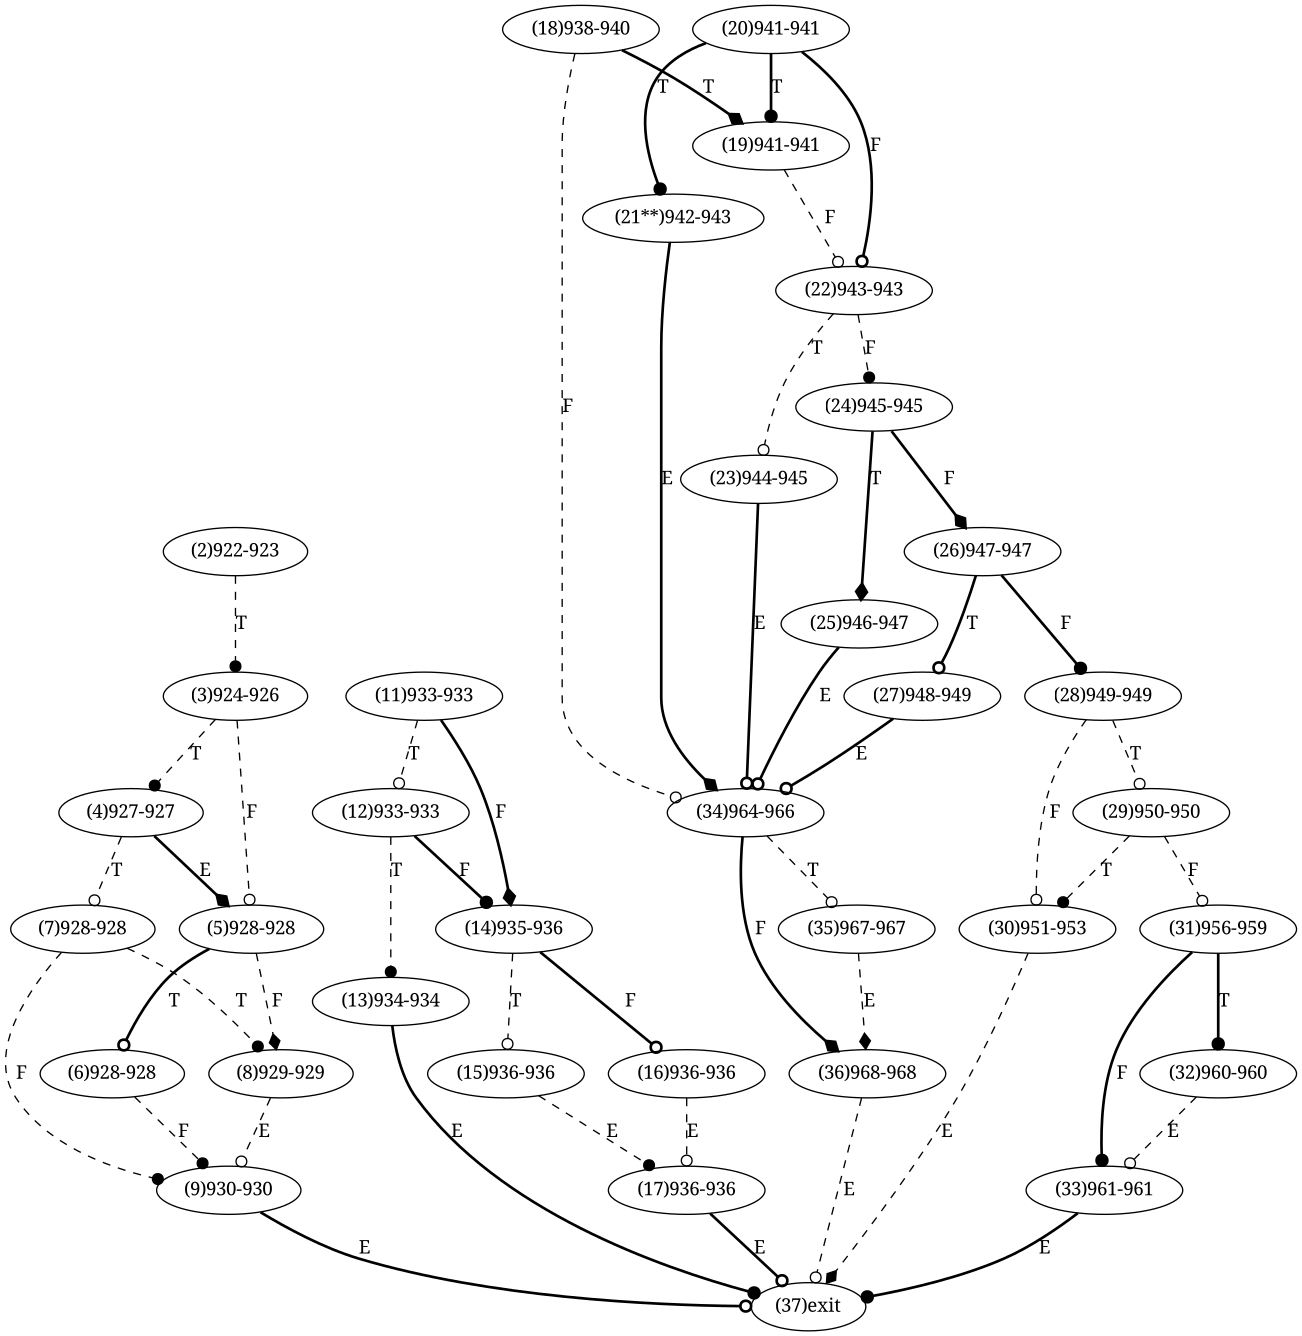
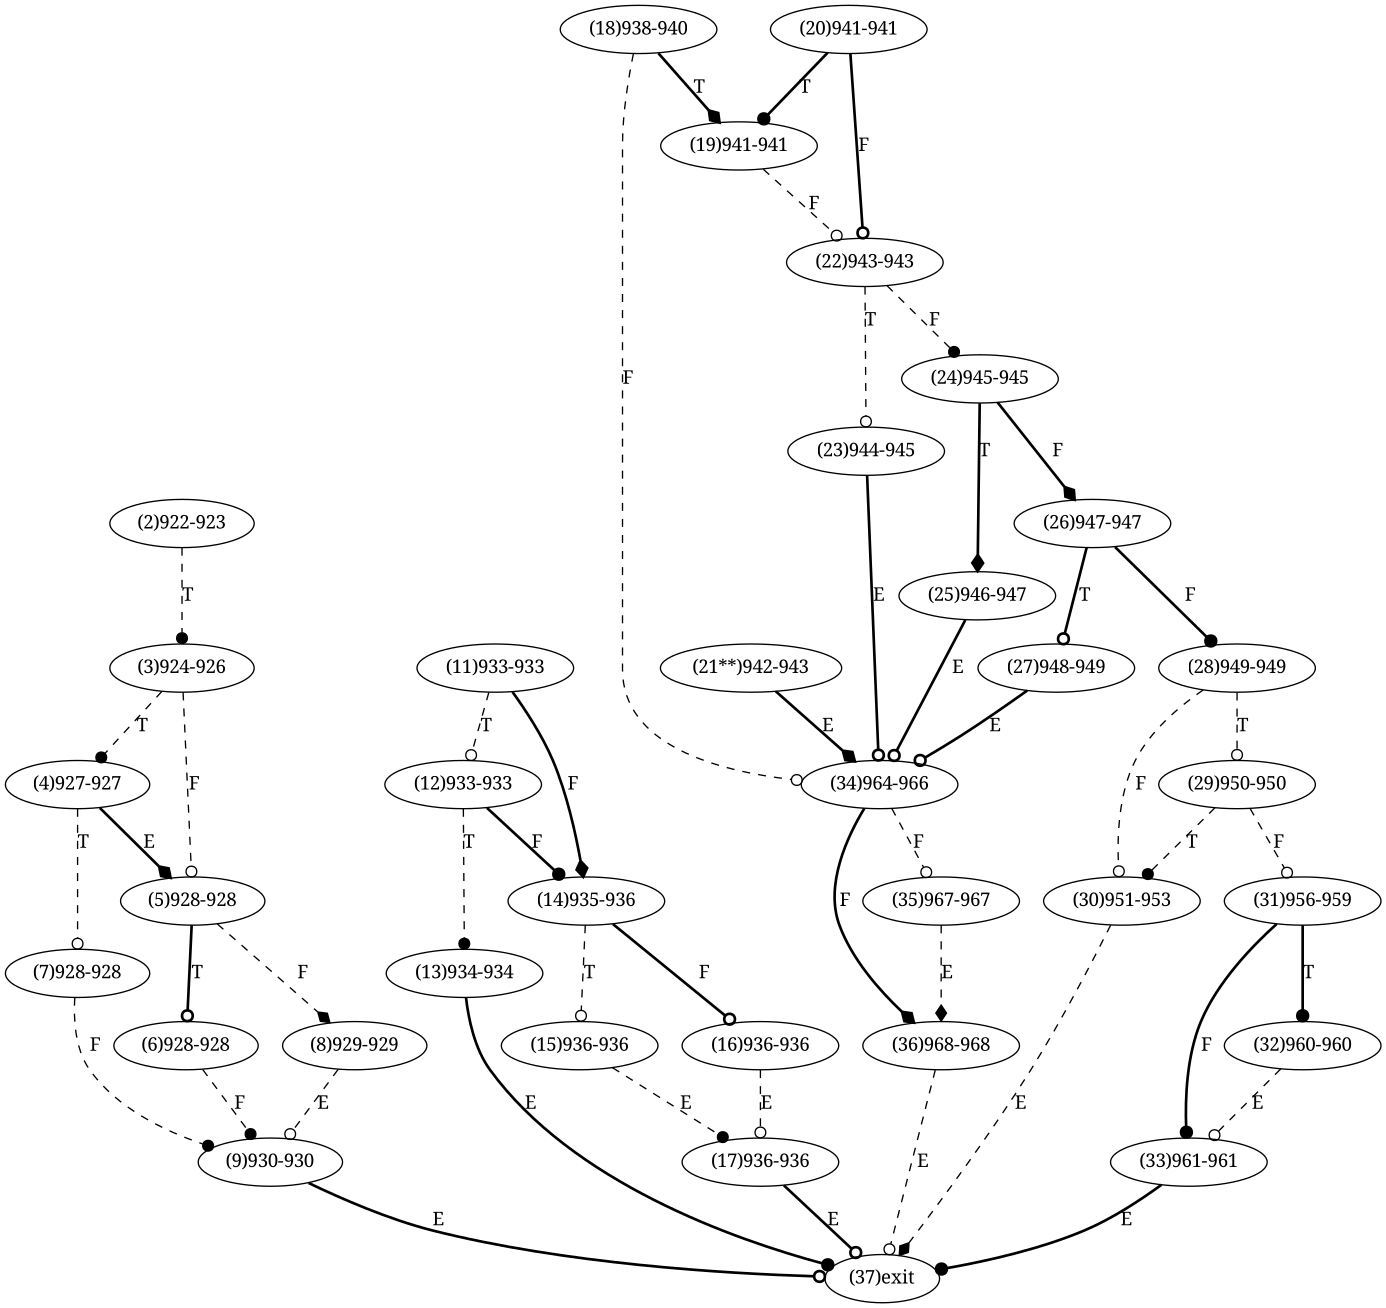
(648, 100) -> none
(813, 871) -> (919, 843)
(195, 988) -> none
